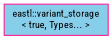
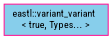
(56, 20) -> (56, 20)
